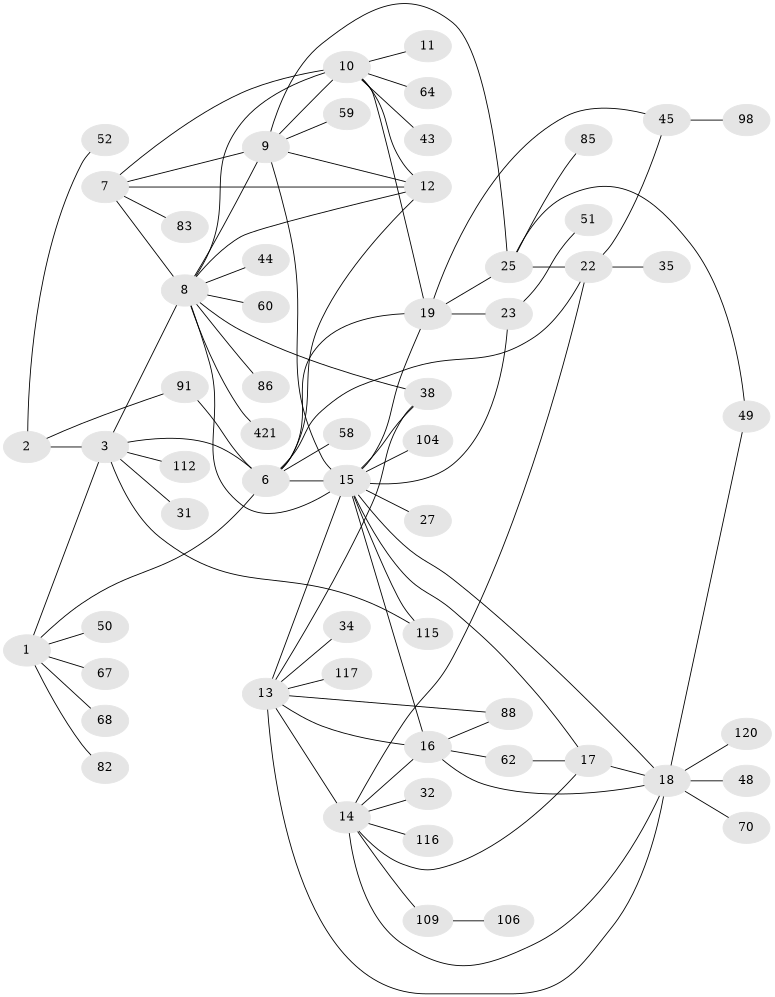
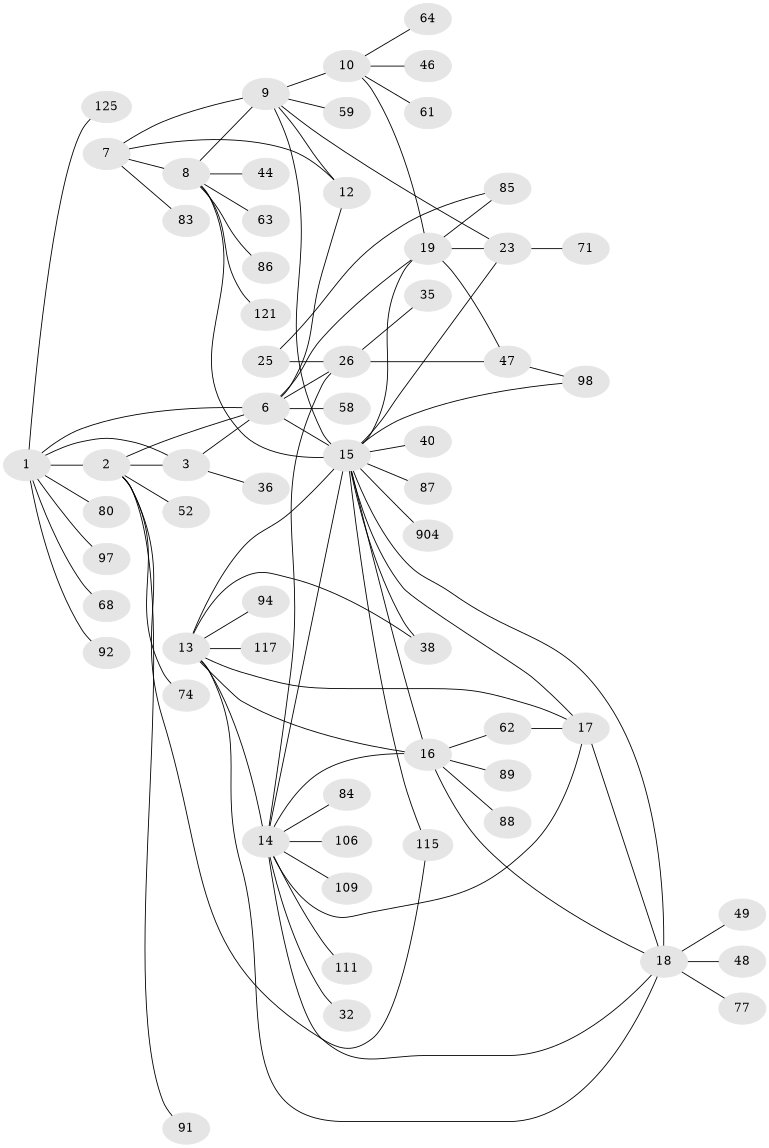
(448, 20) -> (383, 176)
(428, 46) -> (428, 113)
none -> (107, 107)
(214, 107) -> none
(667, 120) -> (508, 362)
(390, 138) -> none
(428, 140) -> (428, 66)
(226, 151) -> none
(294, 220) -> none
(589, 220) -> (586, 249)
(672, 223) -> none
(589, 267) -> (347, 362)
(468, 290) -> (468, 219)
(266, 307) -> (266, 221)
(304, 358) -> none
(145, 369) -> none
none -> (458, 401)
(266, 434) -> (266, 315)
(224, 435) -> (185, 434)
(428, 441) -> (428, 536)
none -> (428, 442)
none -> (67, 465)
(185, 467) -> none
(185, 514) -> (266, 489)
(428, 521) -> (428, 489)
(239, 575) -> (207, 895)
(105, 627) -> (107, 512)
(347, 627) -> (266, 602)
none -> (306, 649)
(105, 674) -> (107, 559)
none -> (186, 696)
(387, 704) -> (377, 689)
(746, 734) -> none
(105, 768) -> (107, 653)
none -> (508, 776)
none -> (347, 795)
(746, 828) -> (742, 1009)
(428, 841) -> (347, 969)
(469, 921) -> (306, 842)
